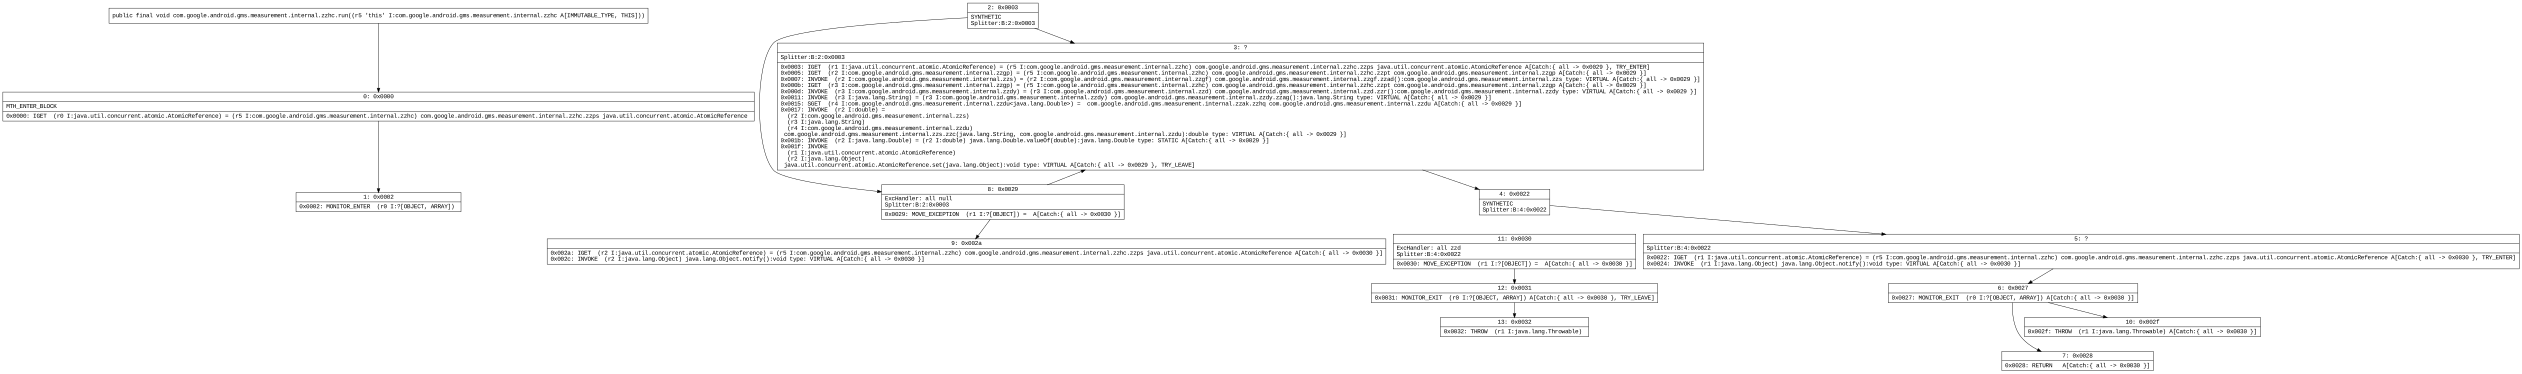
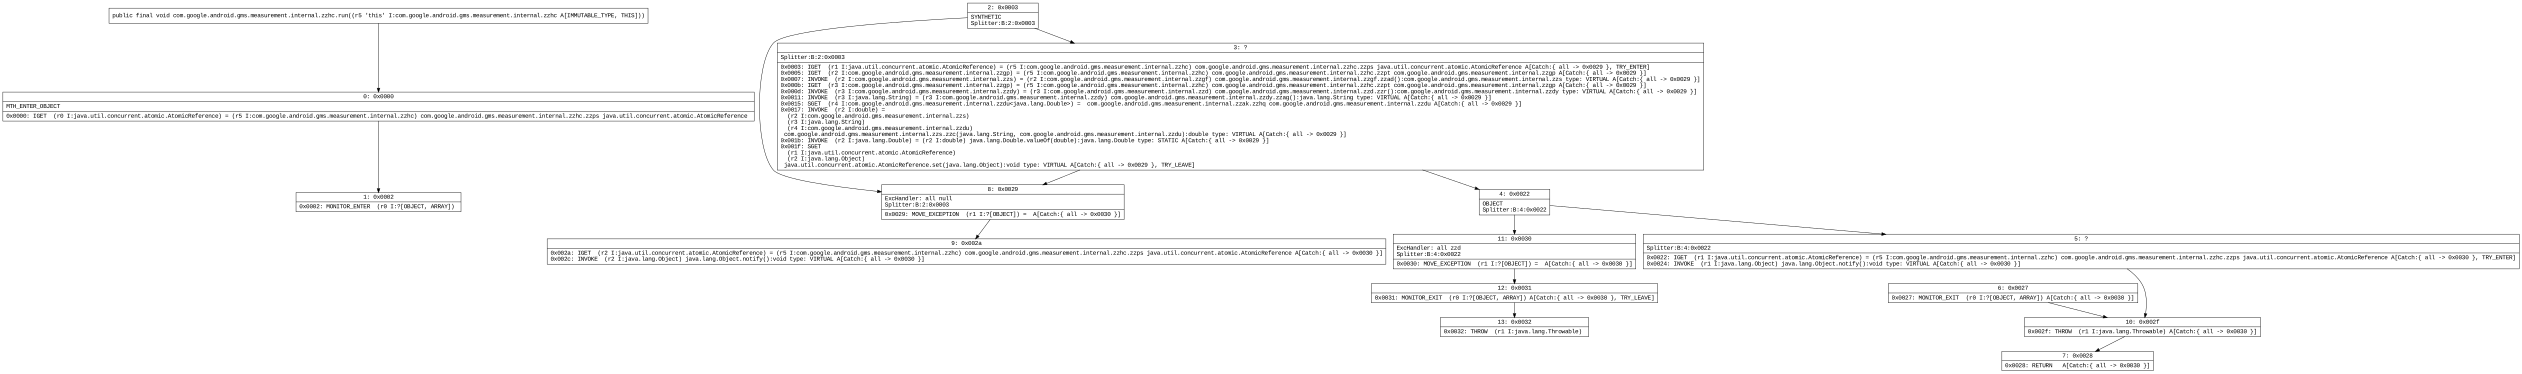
(31, 106) -> (33, 106)
(808, 147) -> (804, 147)
(1064, 178) -> (1063, 177)
(1498, 204) -> (1493, 204)
none -> (1515, 222)
(2042, 275) -> (2144, 288)
(2017, 331) -> (2112, 343)
